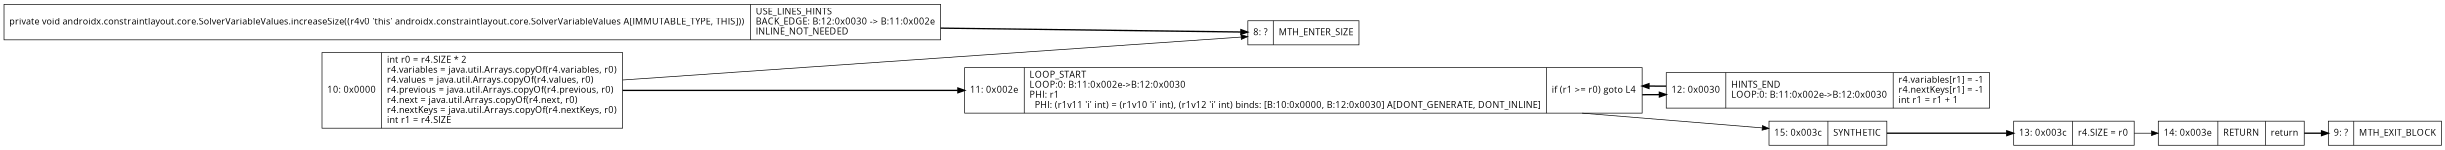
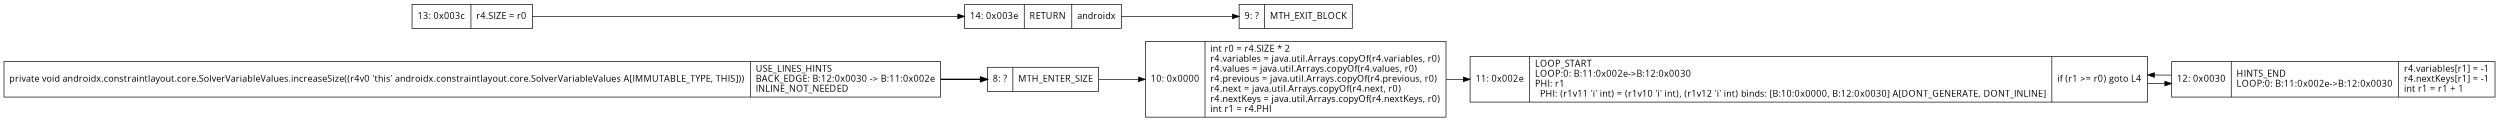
(932, 59) -> (1119, 79)
(1658, 86) -> (2163, 75)
(790, 90) -> (1455, 79)
(1651, 95) -> (2156, 84)
(419, 120) -> (1241, 109)
(1828, 133) -> none
(2285, 133) -> (1097, 16)
(2313, 133) -> (1177, 16)
